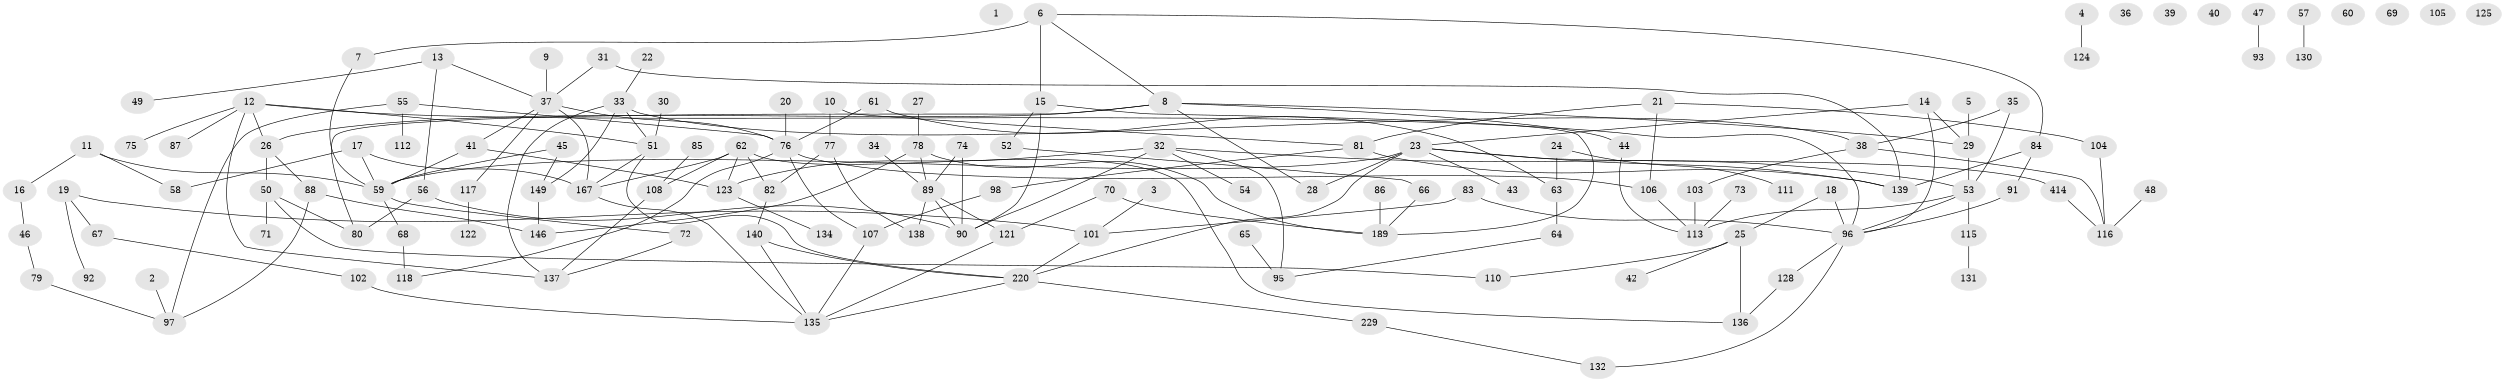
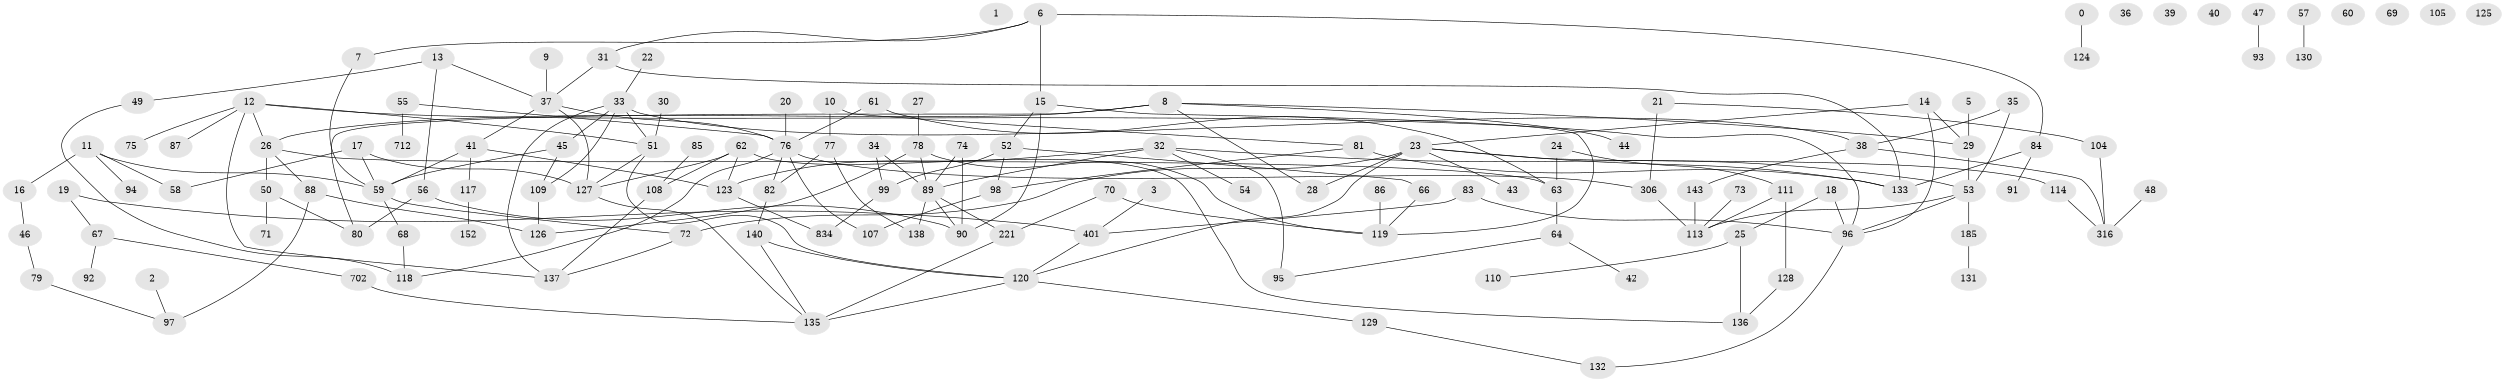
(2082, 14) -> (2082, 14)
(1103, 58) -> (822, 36)
(1561, 111) -> none
none -> (591, 125)
(403, 147) -> (403, 147)
(507, 147) -> (470, 173)
(744, 160) -> (1051, 192)
(226, 161) -> none
none -> (724, 162)
(756, 169) -> (778, 169)
none -> (1001, 169)
none -> (131, 191)
(538, 191) -> (538, 191)
(584, 191) -> (584, 191)
none -> (884, 191)
(1649, 191) -> (1649, 191)
(1695, 191) -> (1695, 191)
(1900, 191) -> (1900, 191)
(2058, 191) -> (2058, 191)
(1061, 192) -> (1018, 171)
(1631, 208) -> (1740, 213)
(1933, 218) -> none
none -> (173, 233)
(468, 235) -> (468, 235)
(538, 235) -> (538, 235)
(824, 235) -> (824, 235)
(1007, 235) -> (1007, 235)
(1091, 235) -> (1091, 235)
(1245, 235) -> none
(1380, 235) -> (1380, 235)
(1969, 235) -> (1969, 235)
(2105, 235) -> (2105, 235)
(73, 236) -> (93, 257)
(1817, 257) -> (1786, 235)
(1687, 259) -> (1594, 257)
(837, 264) -> none
(359, 279) -> (359, 279)
(841, 279) -> none
(1021, 279) -> (1021, 279)
(1370, 324) -> (1370, 324)
